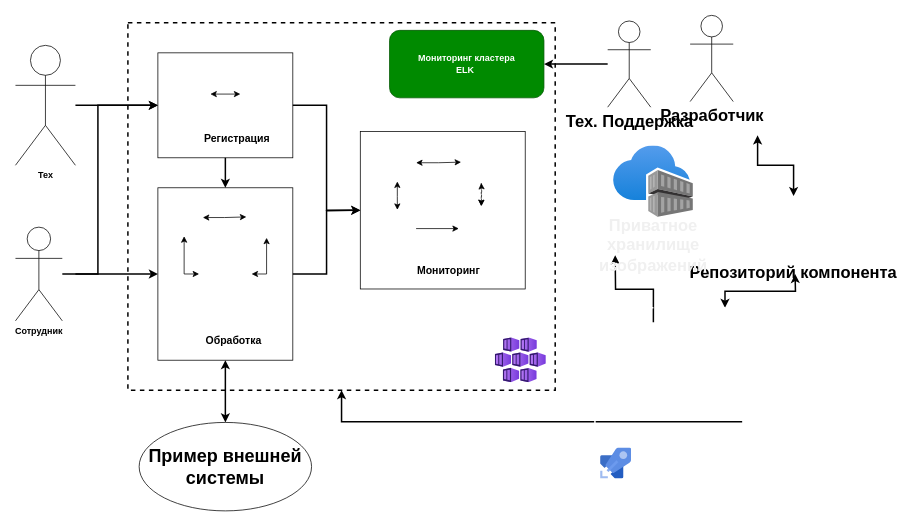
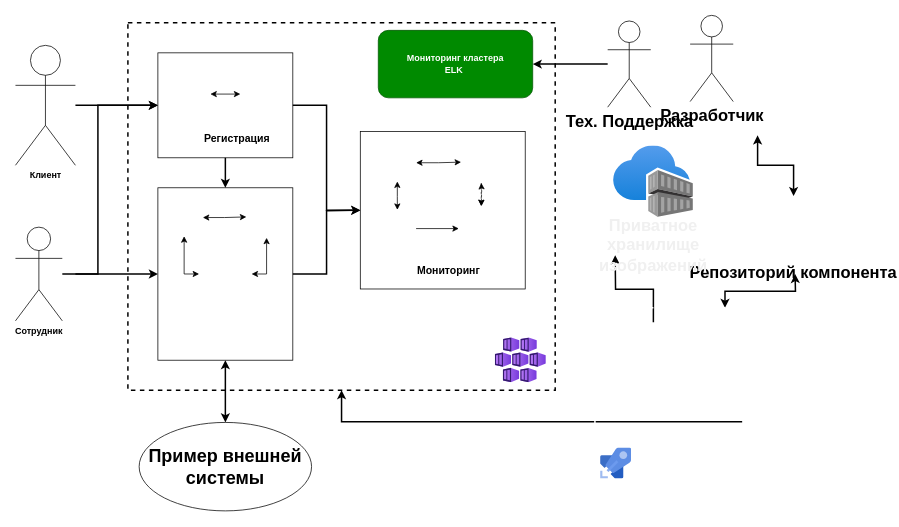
(467, 64) -> (456, 64)
(46, 176) -> (46, 176)
(242, 341) -> none
